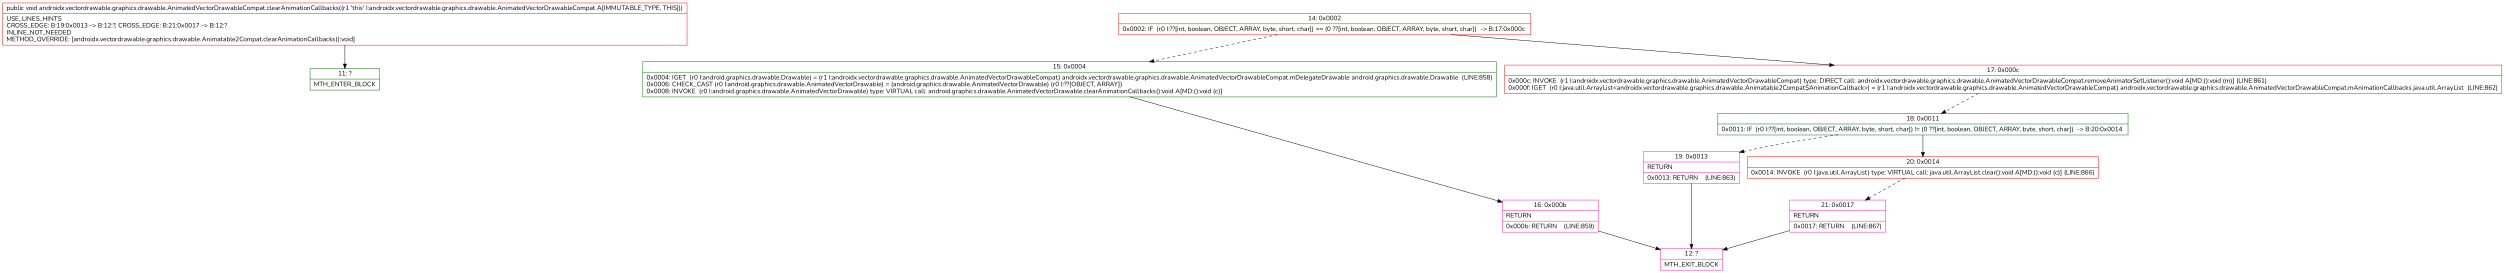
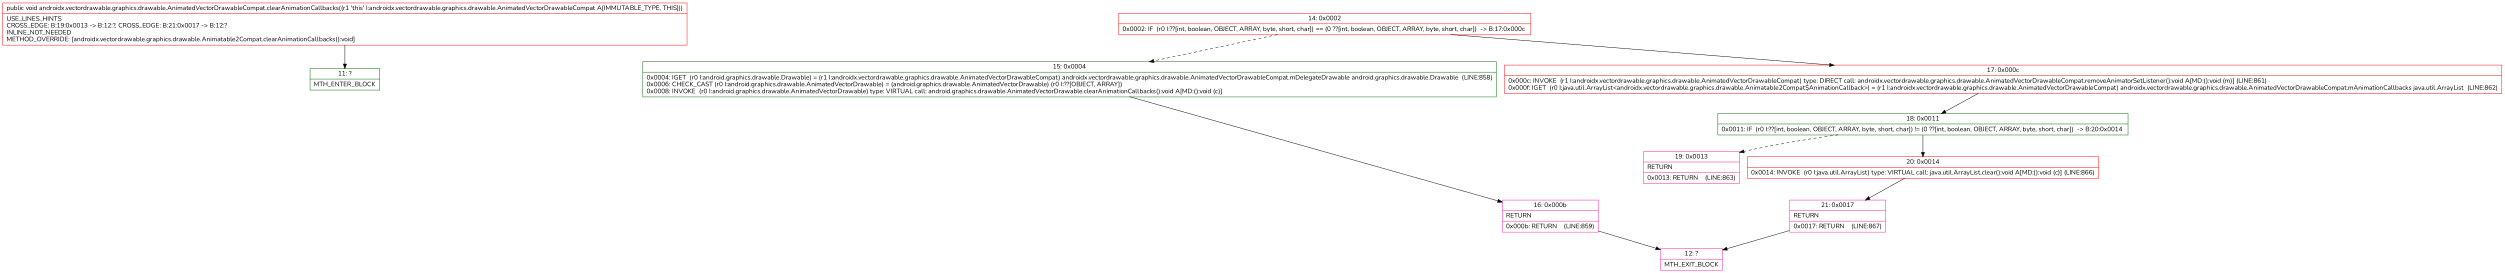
(1962, 102) -> (1962, 102)
(1887, 188) -> (1887, 188)
(1691, 214) -> none
